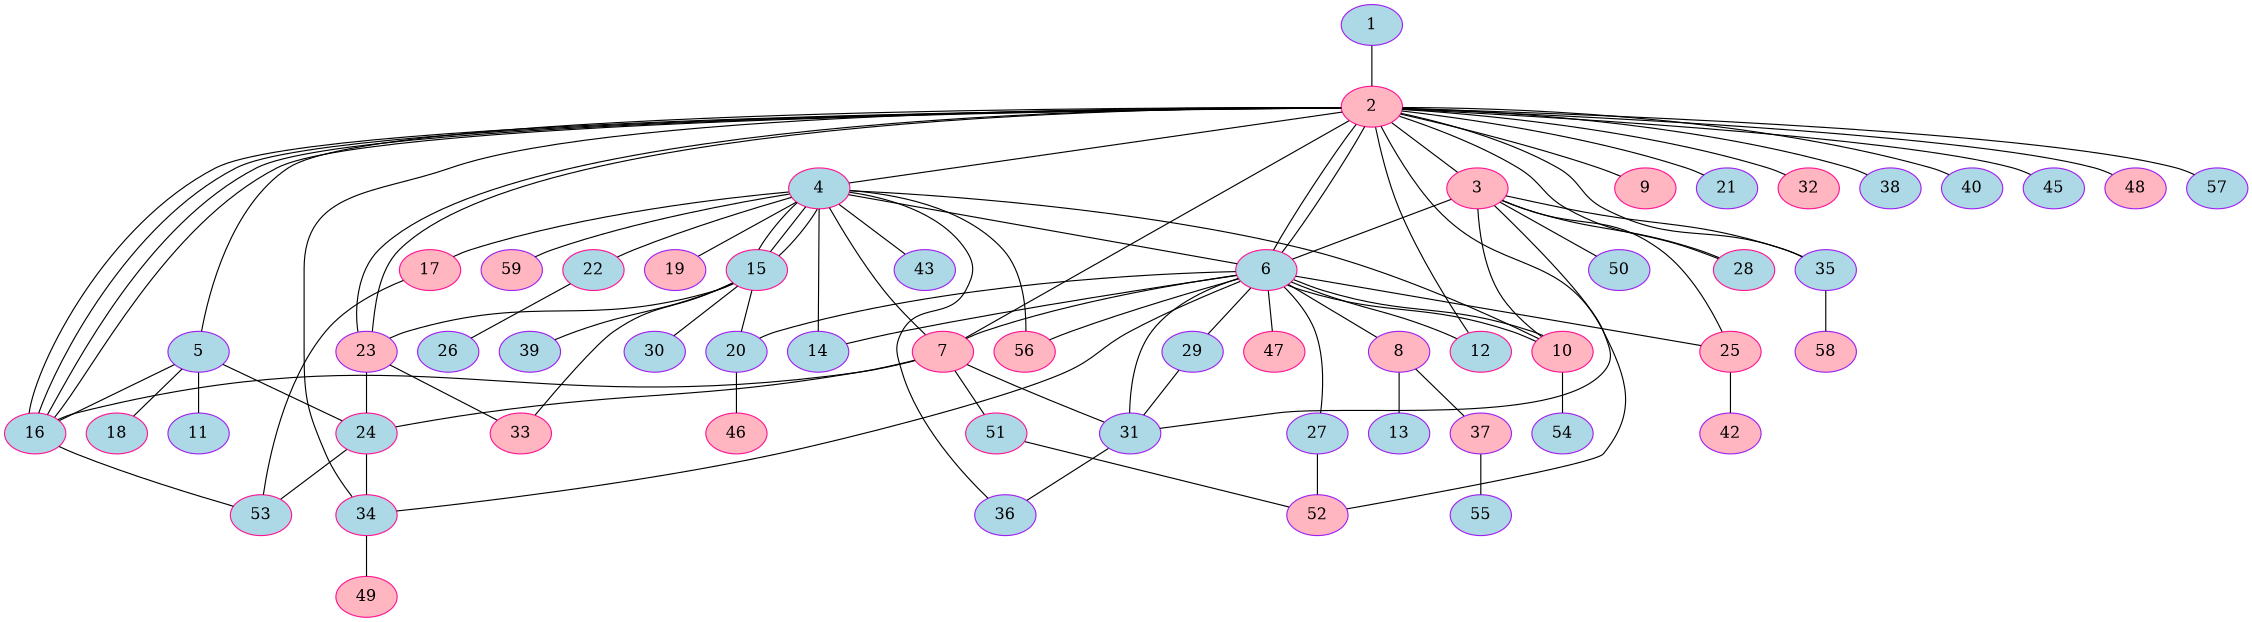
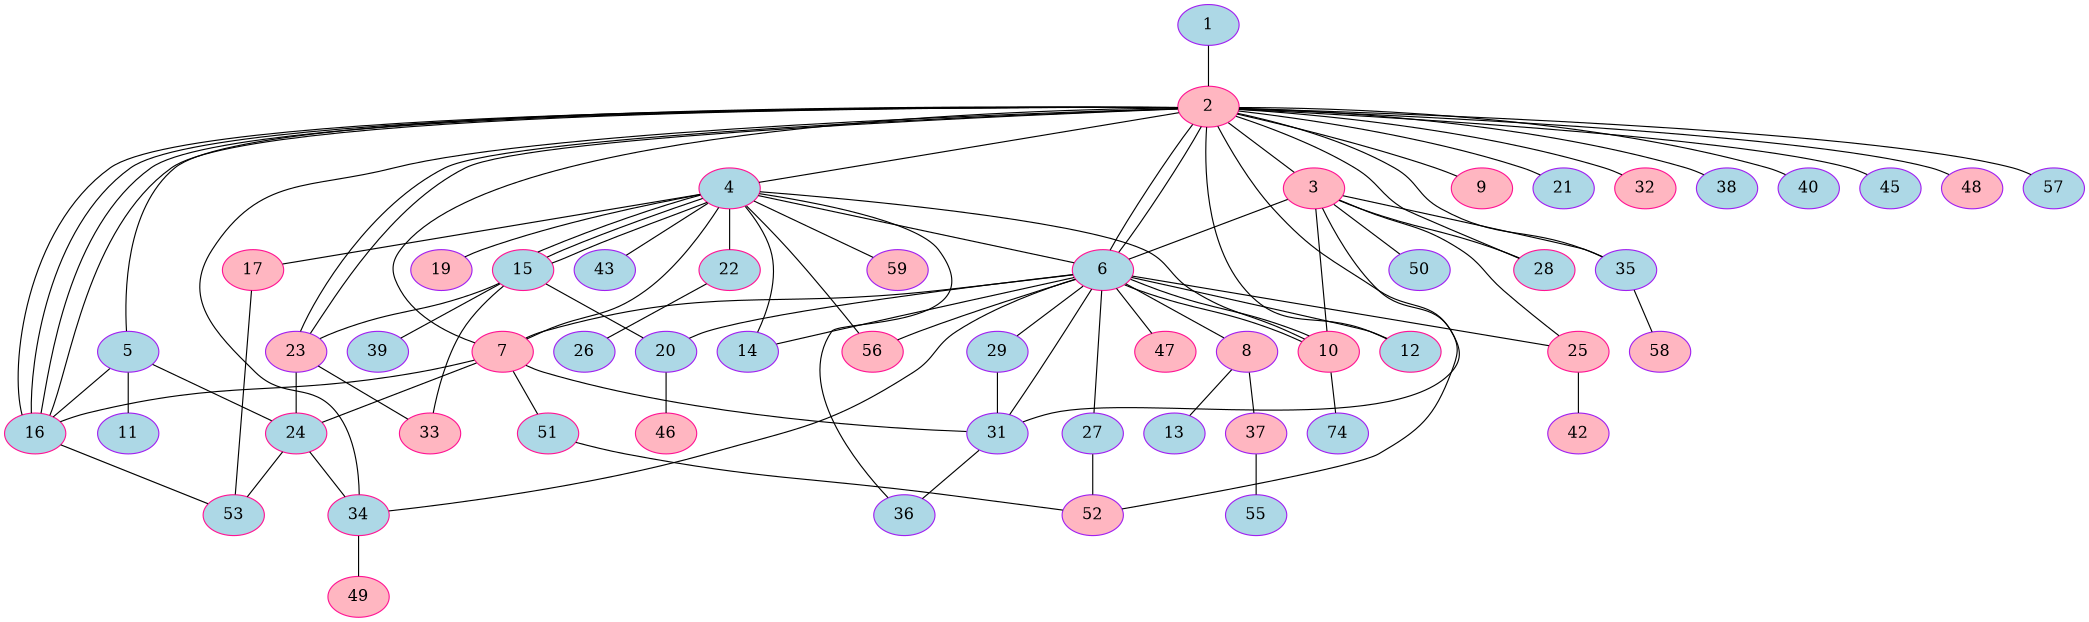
(655, 352) -> none
(117, 433) -> none
(1563, 433) -> (1338, 433)
